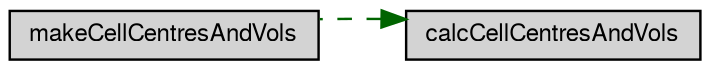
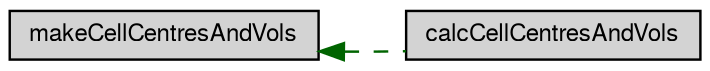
(350, 19) -> (375, 52)
